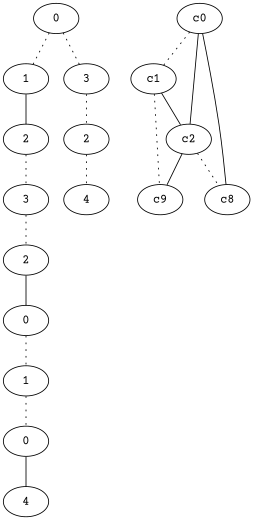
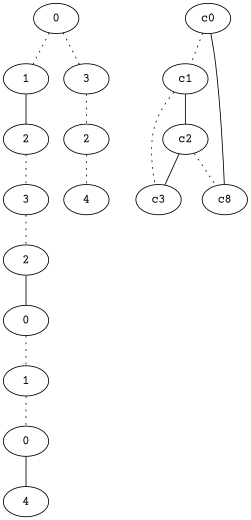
(194, 79) -> none
(160, 200) -> (159, 200)
